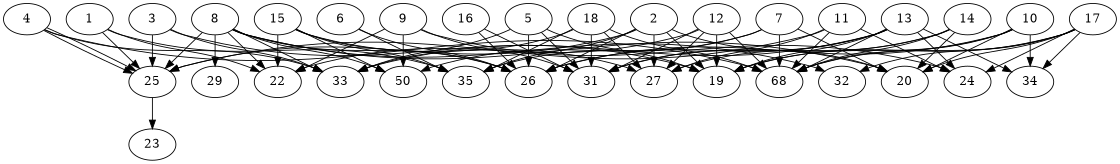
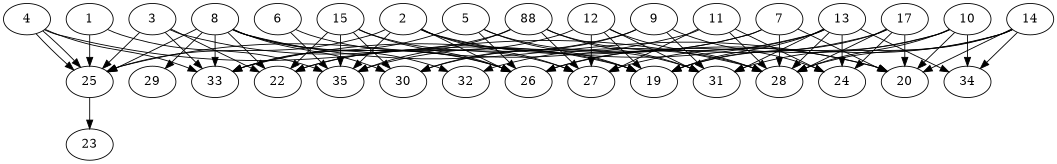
(466, 19) -> none
(591, 19) -> (529, 19)
(1065, 47) -> (1002, 47)
(179, 50) -> (211, 49)
(403, 82) -> (403, 82)
(779, 82) -> (779, 82)
